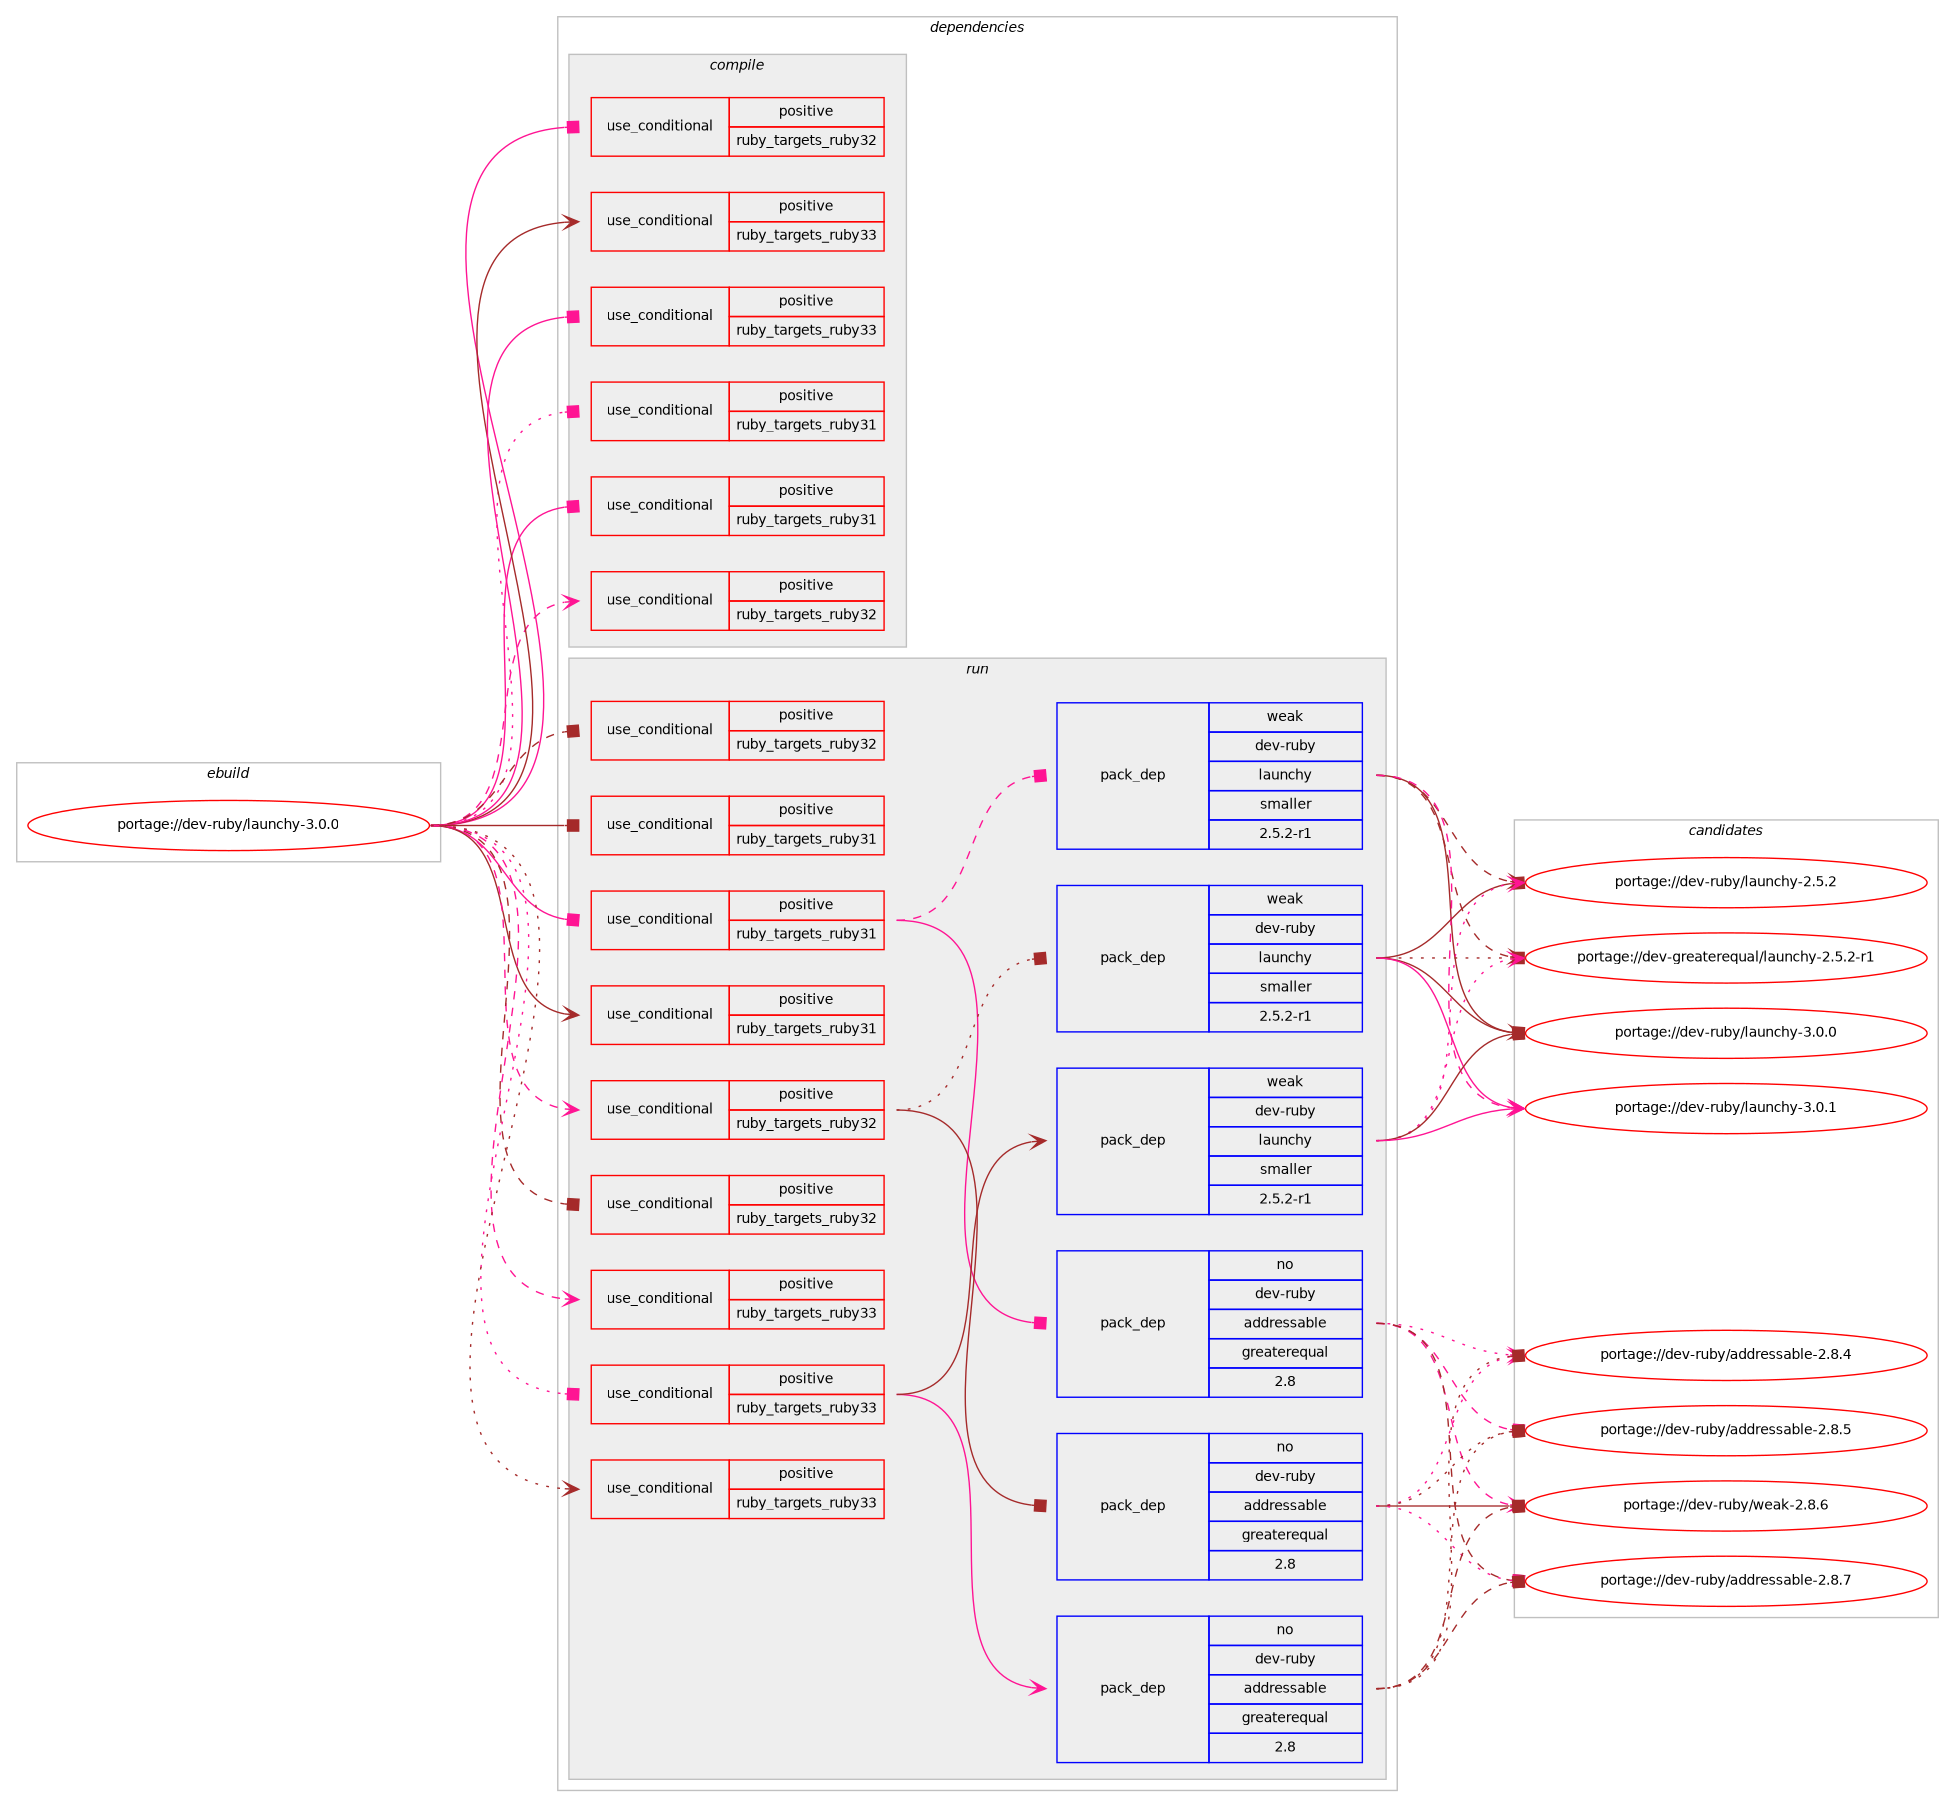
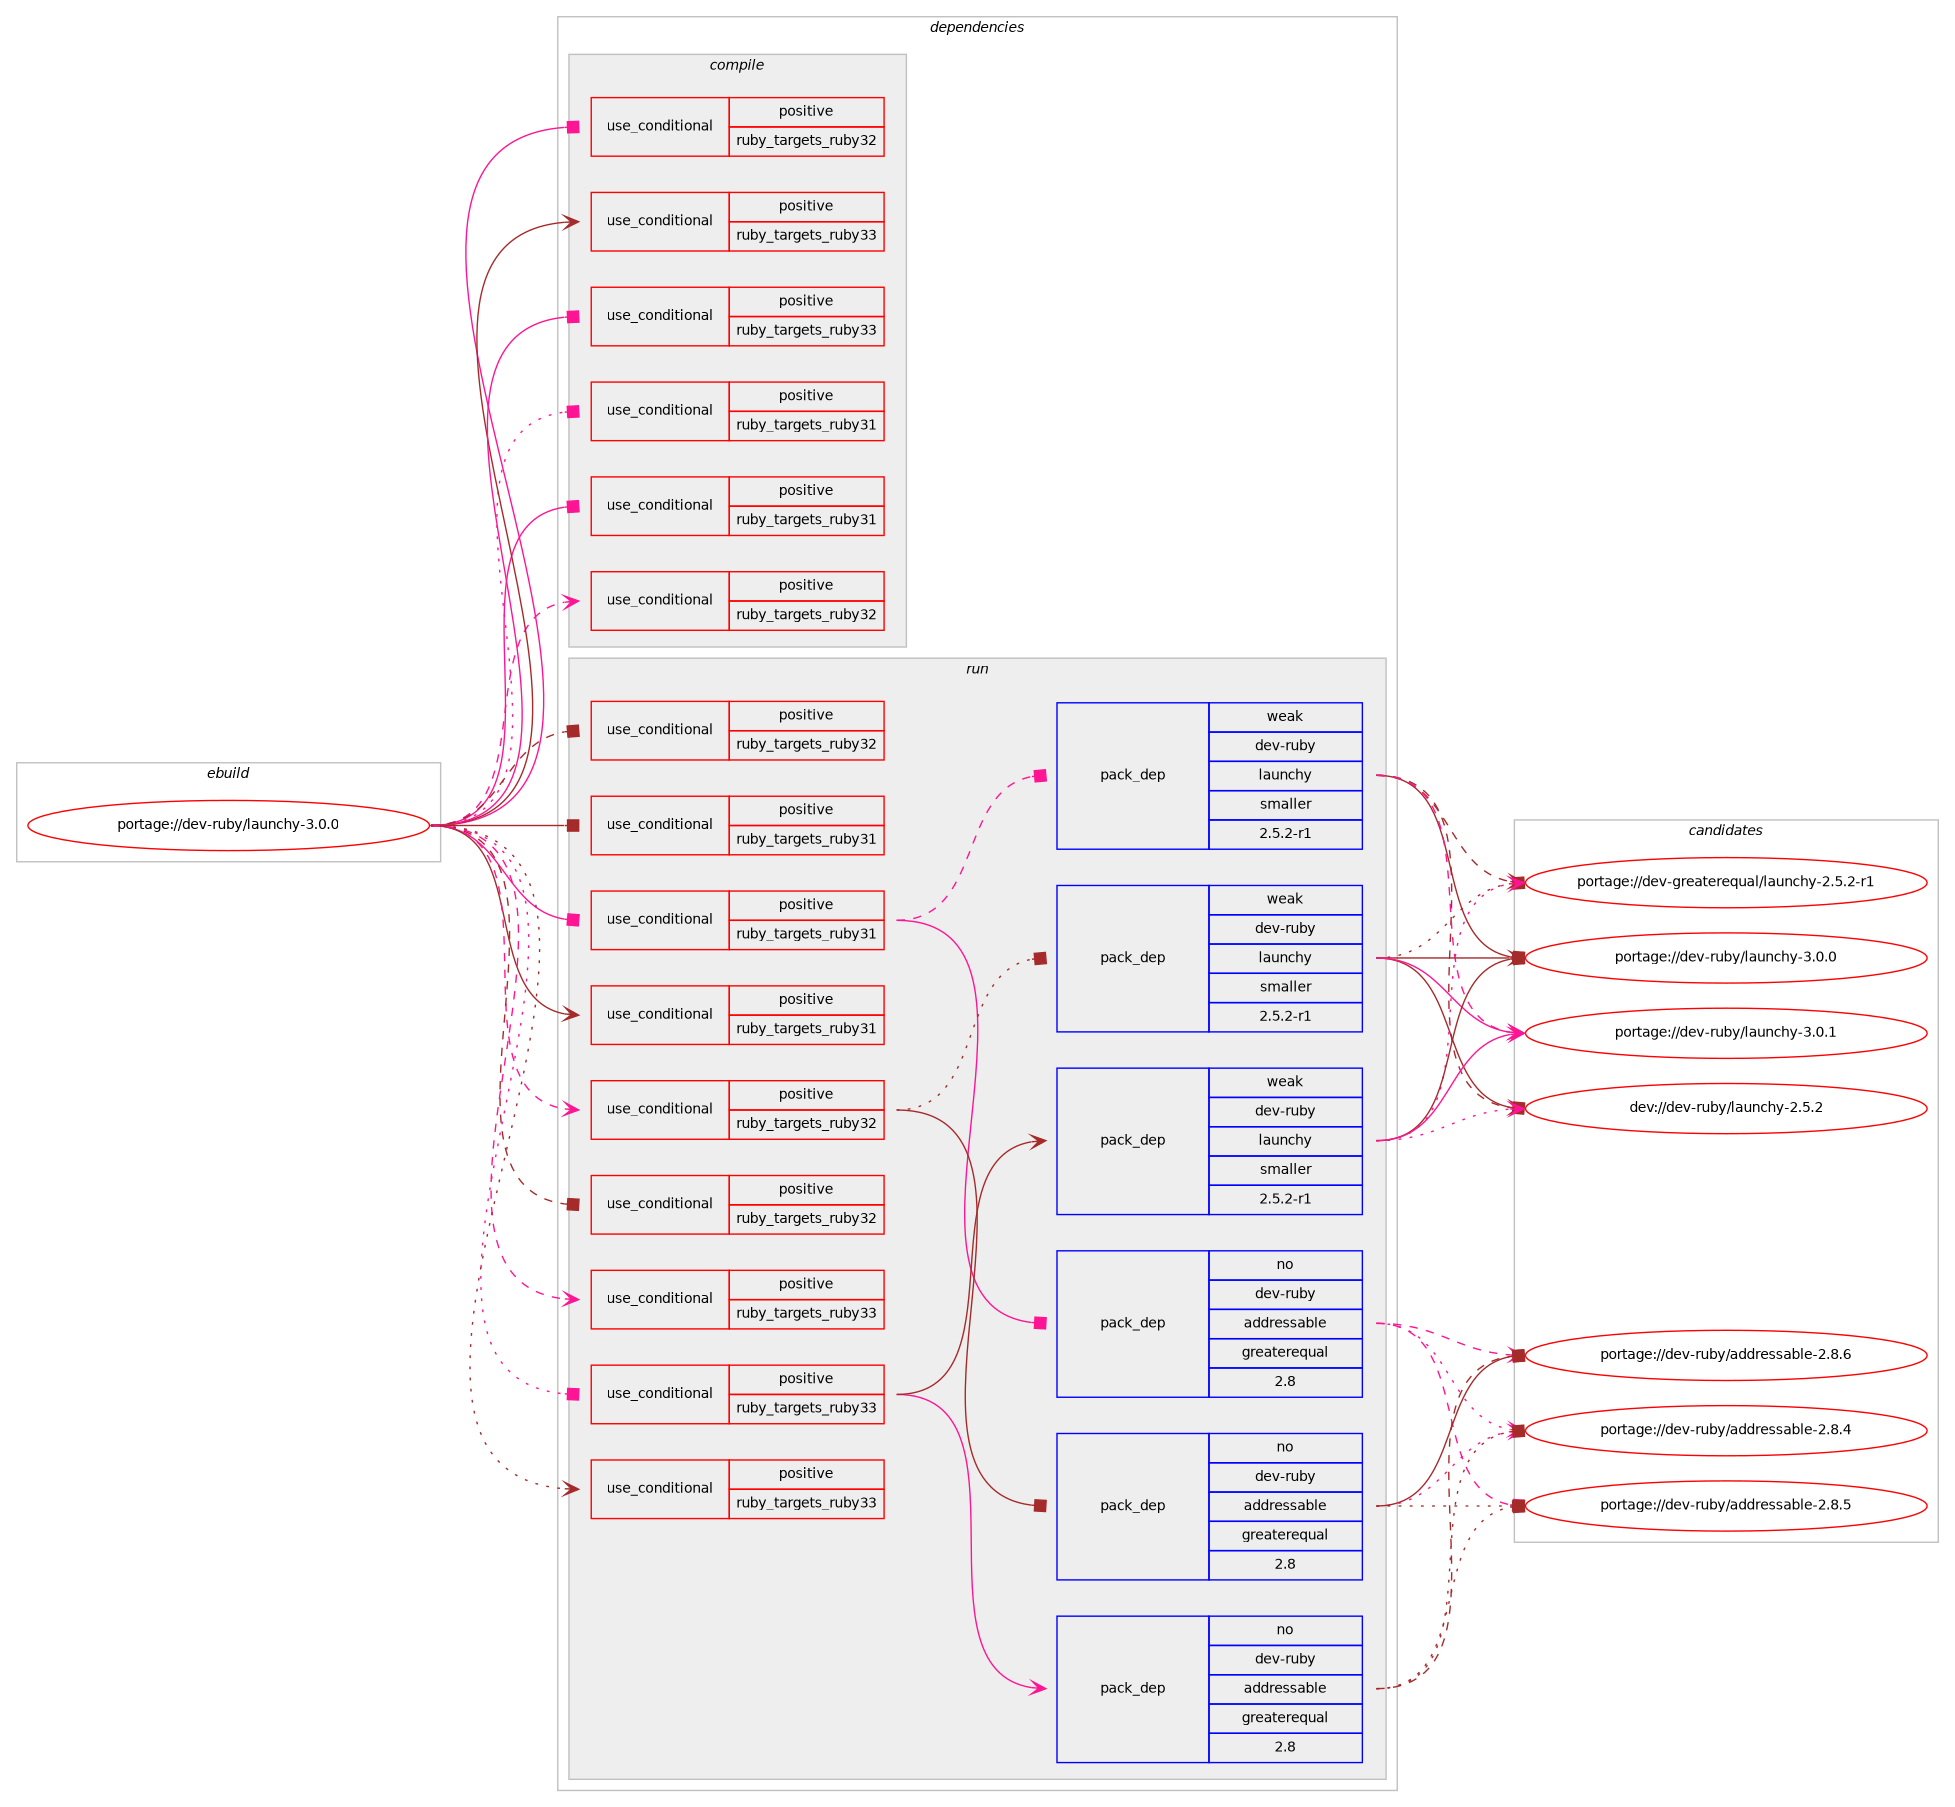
(1726, 883) -> (1726, 1109)
(1726, 1506) -> (1726, 1355)
(1726, 1581) -> none
